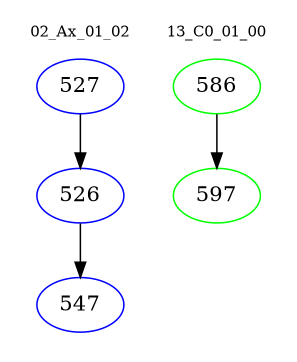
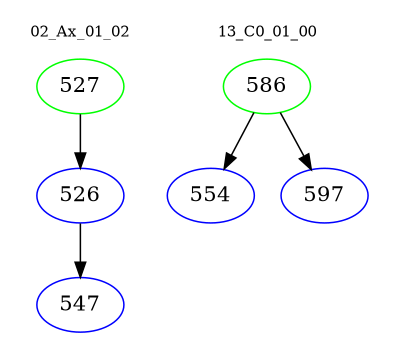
(80, 86) -> (80, 86)
none -> (211, 196)
(217, 196) -> (325, 196)
